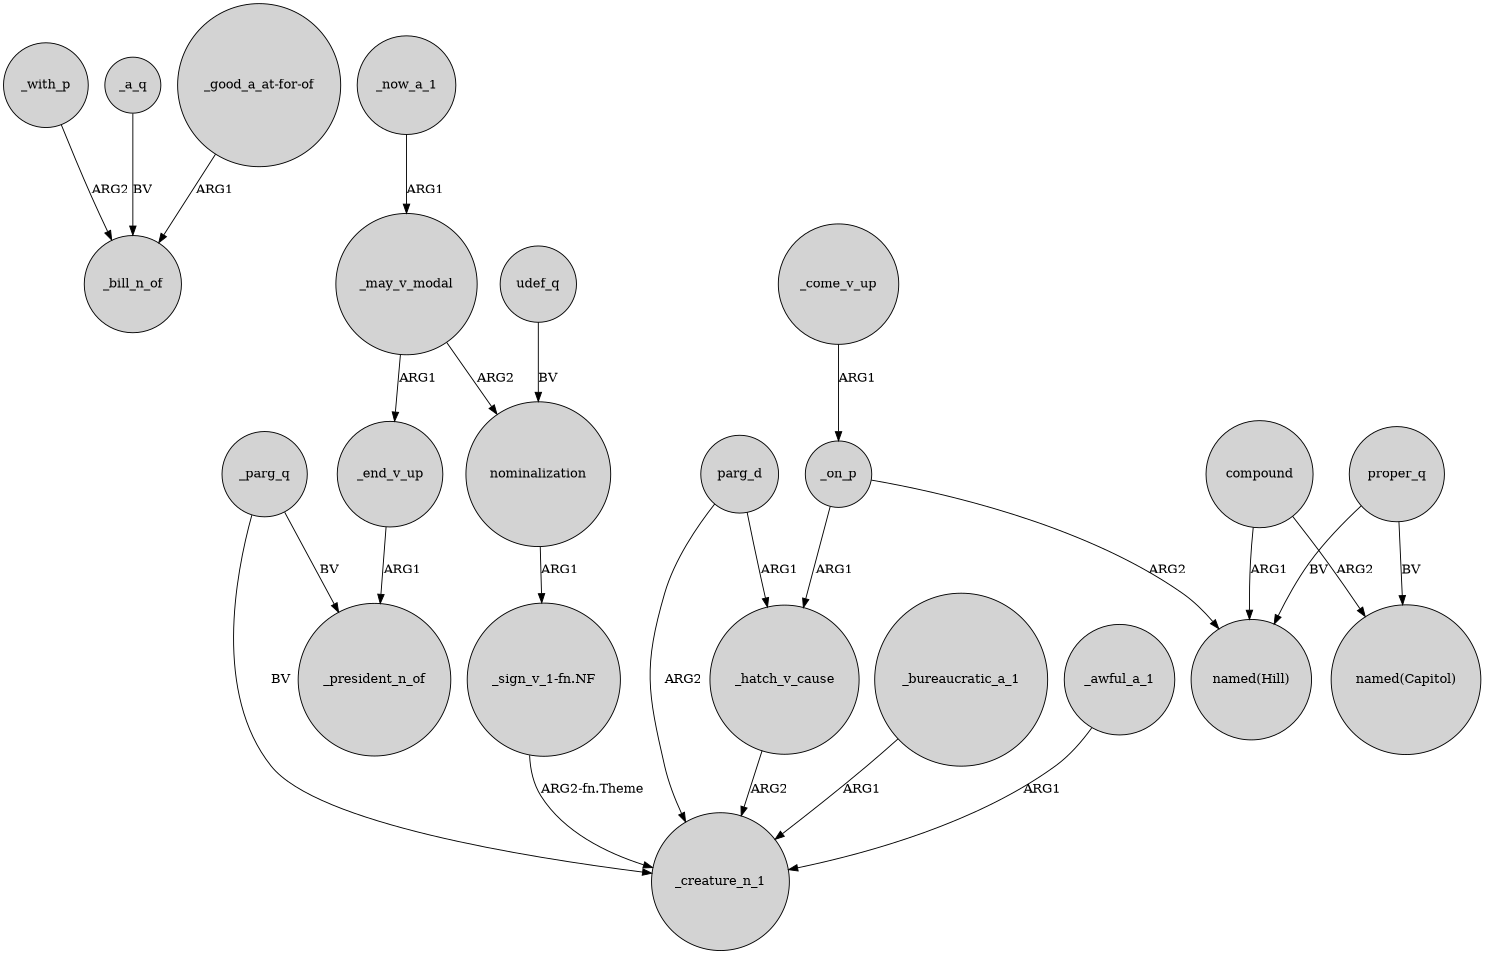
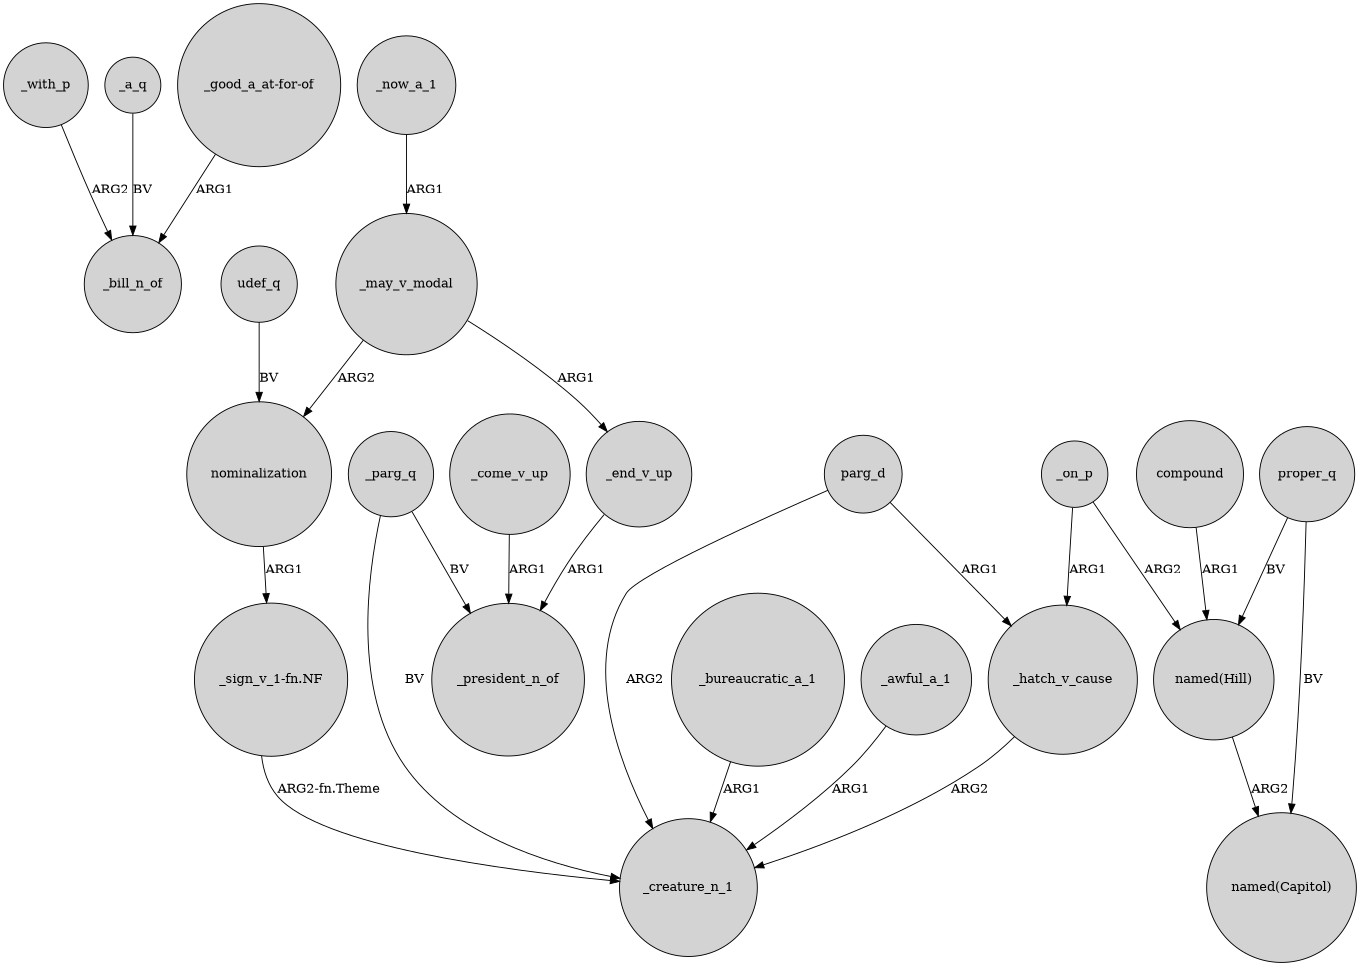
(839, 388) -> (509, 564)
(1327, 562) -> (1244, 772)
